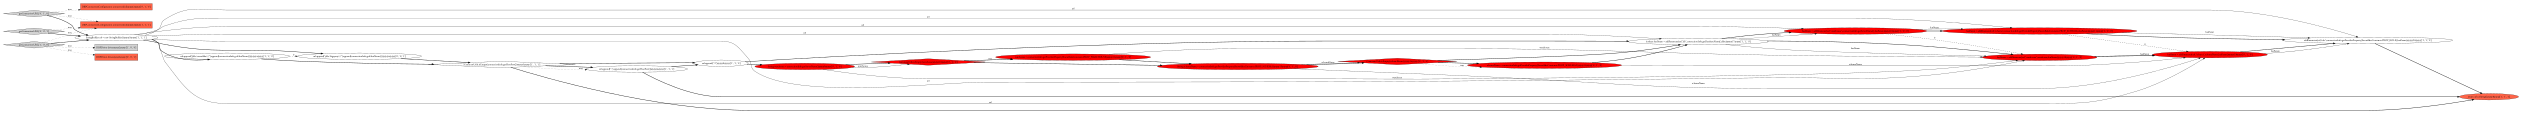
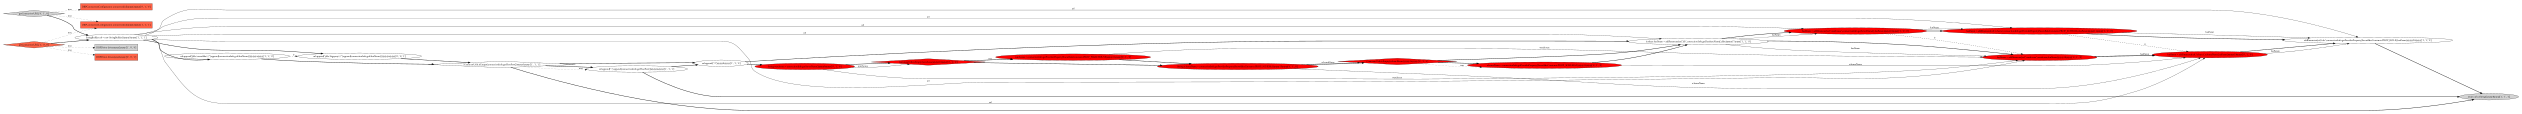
(34, 31) -> none
(34, 45) -> (34, 45)
(2489, 97) -> (2489, 97)
